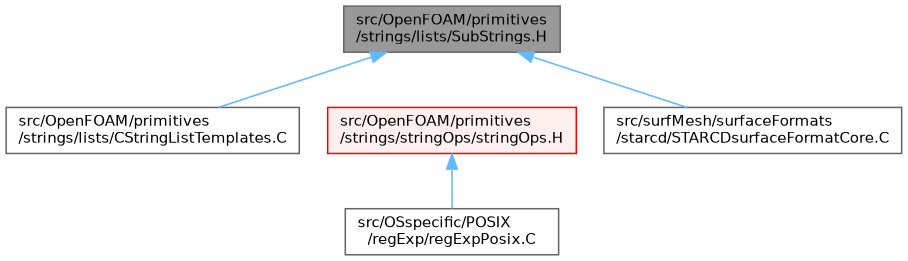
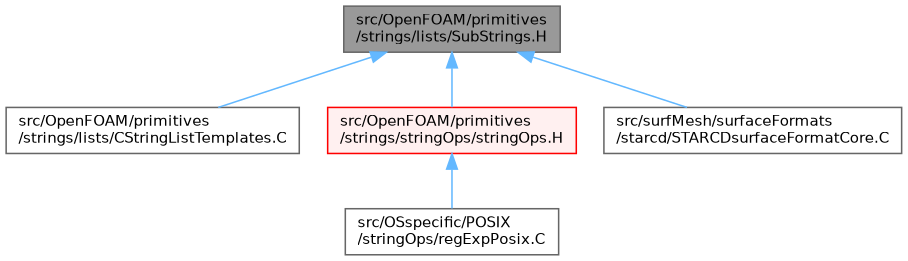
none -> (452, 88)
(452, 232) -> (452, 232)
